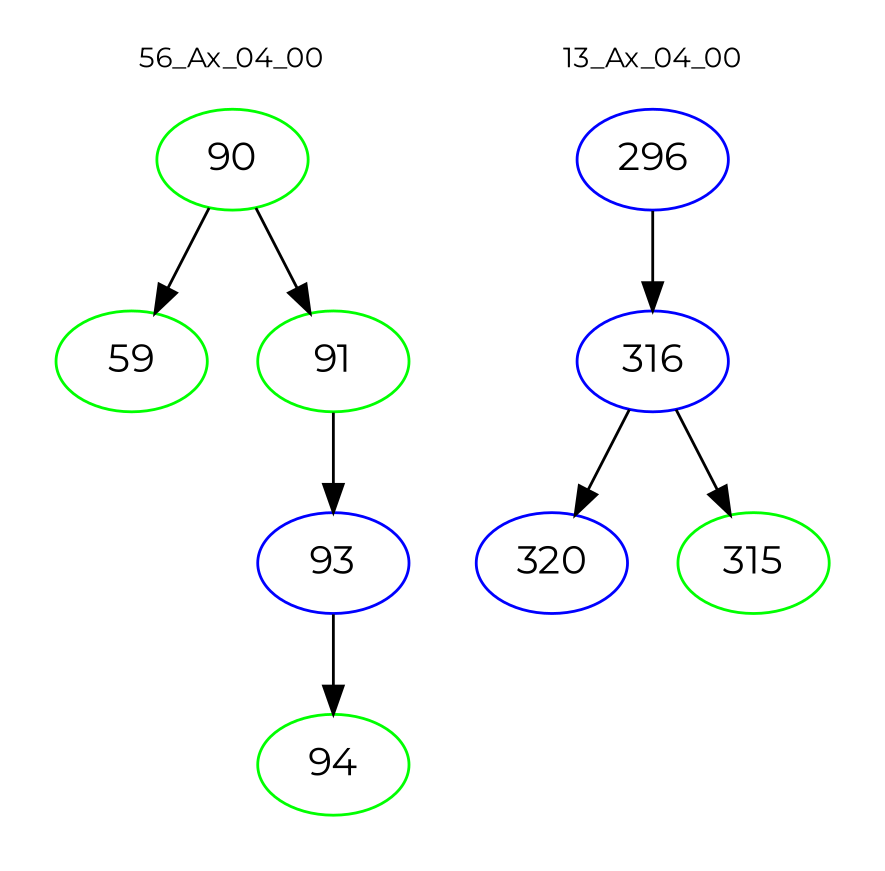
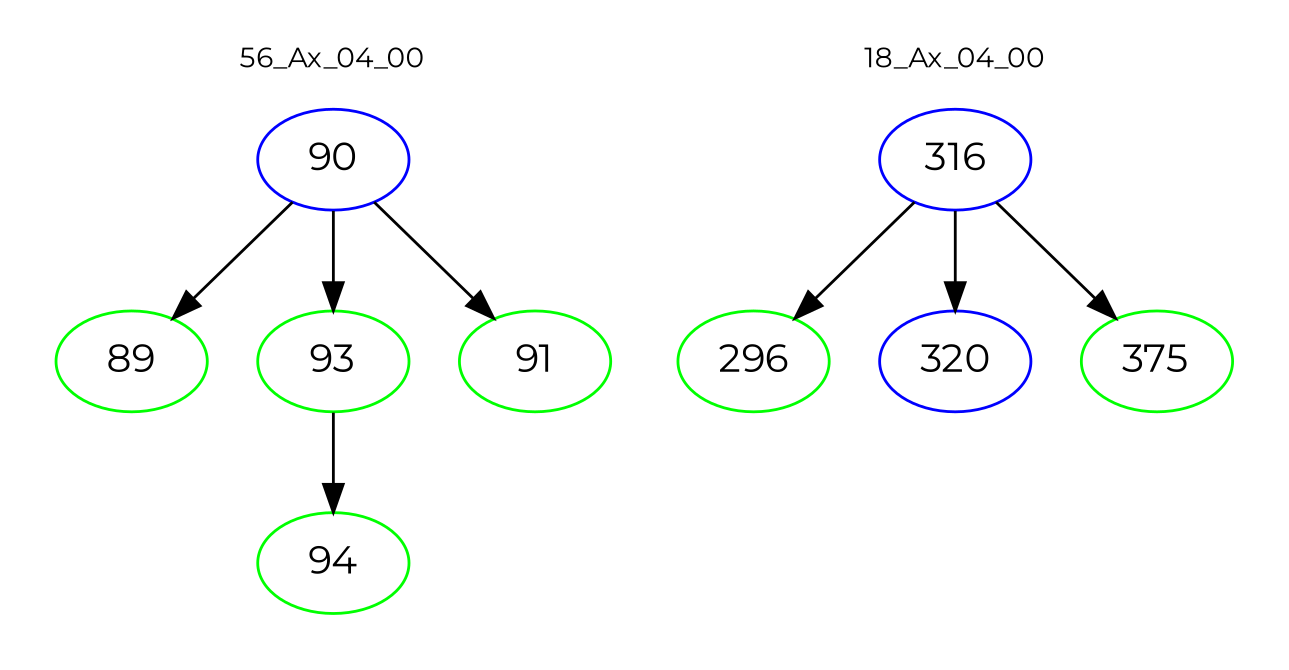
(653, 60) -> (955, 60)
(233, 160) -> (333, 160)
(653, 160) -> (754, 361)
(653, 247) -> (865, 250)
(132, 361) -> (132, 361)
(333, 448) -> (333, 247)
(333, 563) -> (333, 361)
(754, 563) -> (1157, 361)
